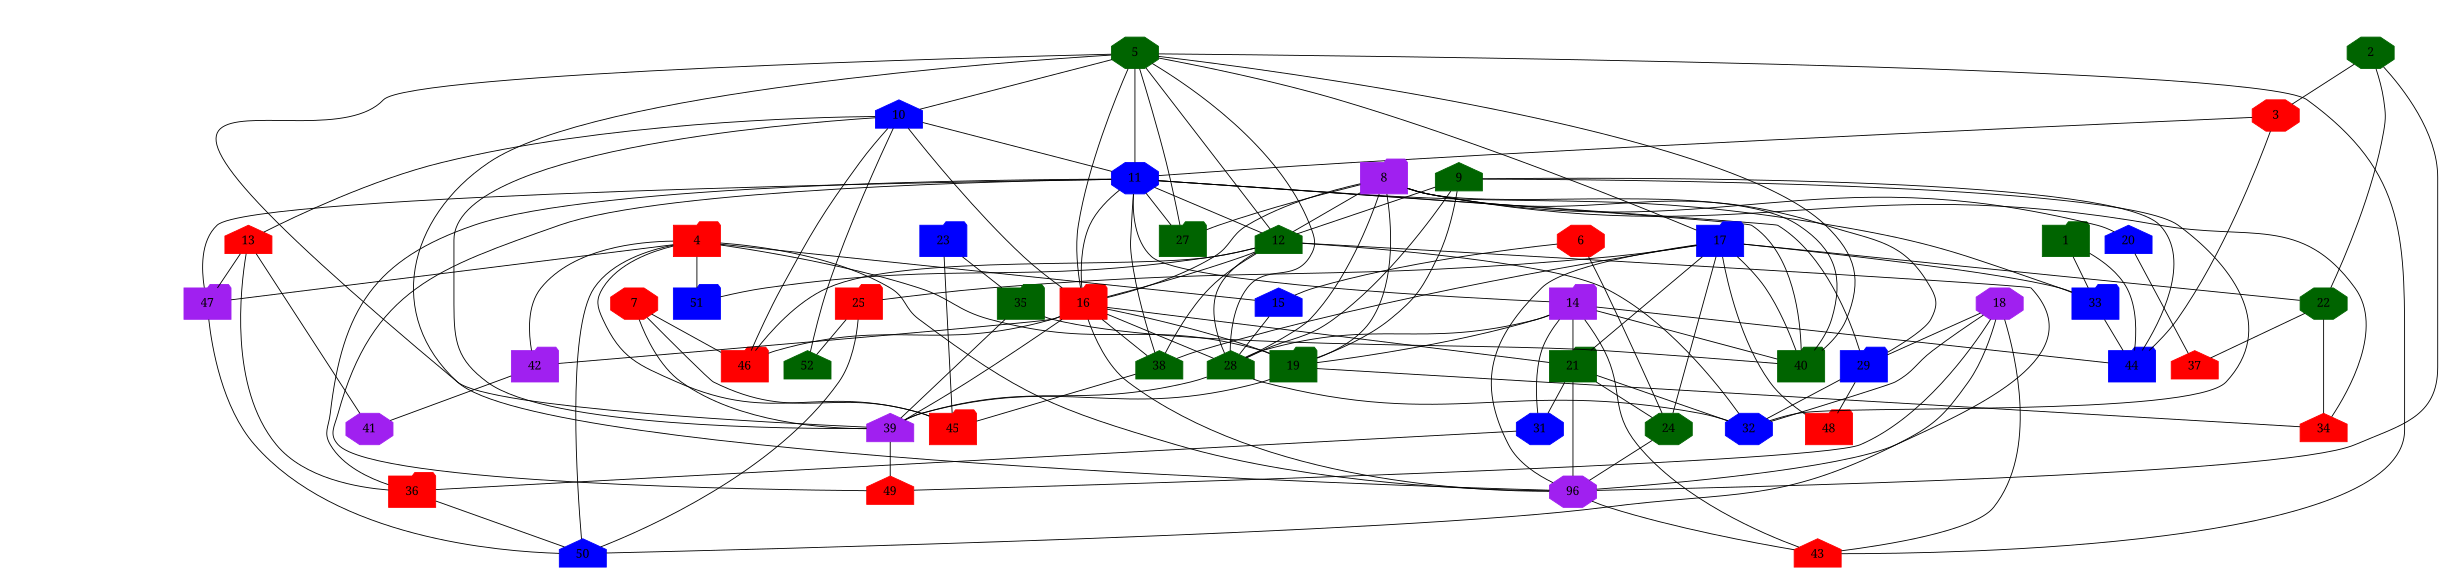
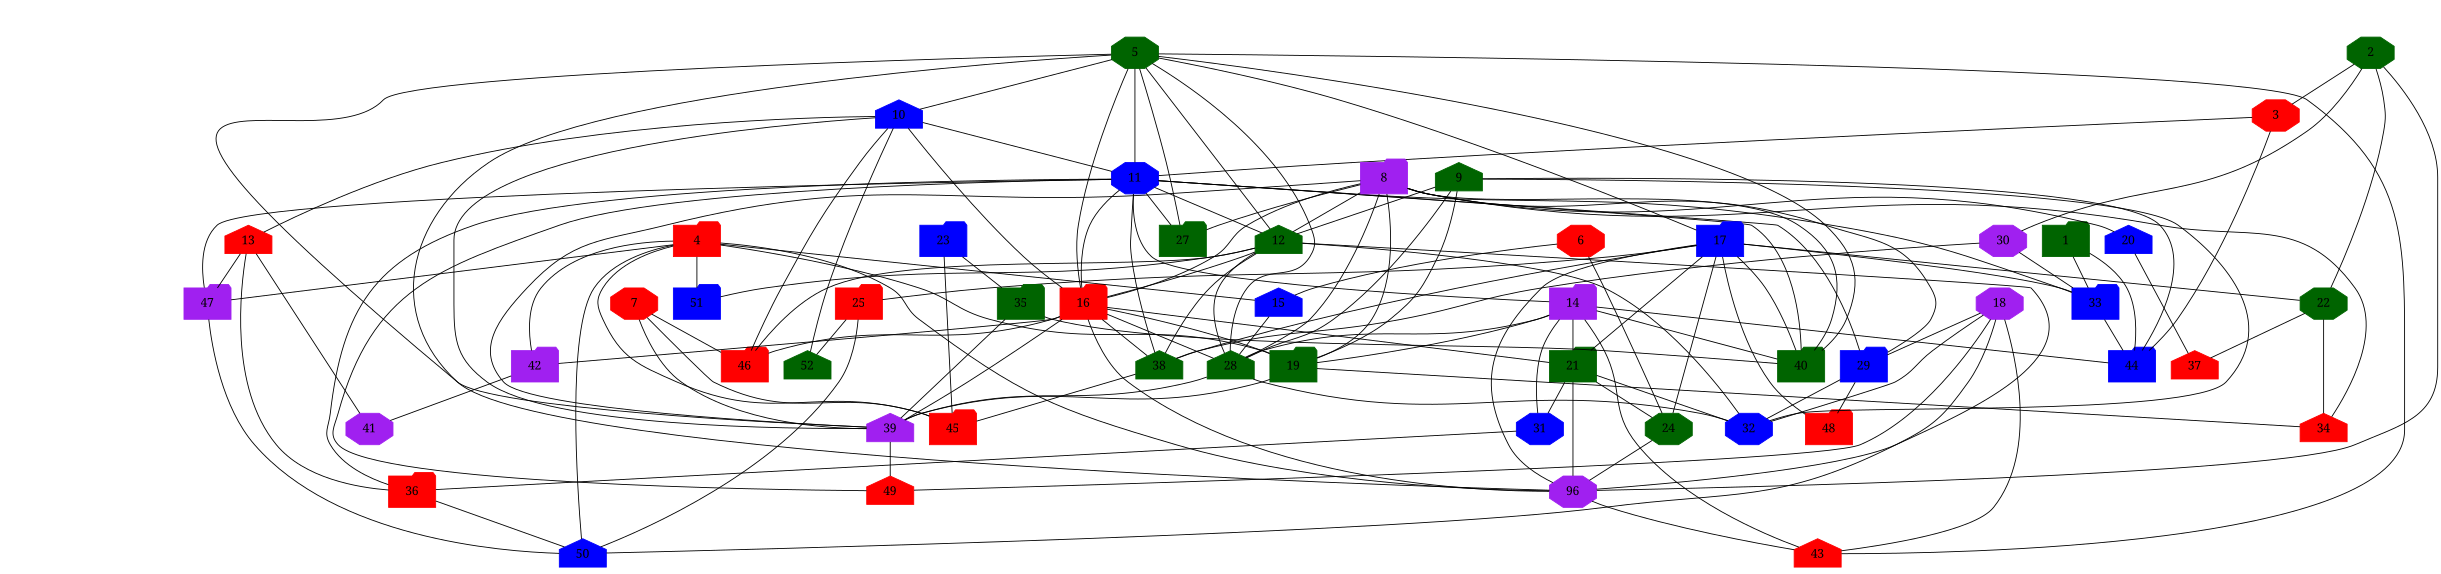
none -> (698, 218)
none -> (2003, 241)
